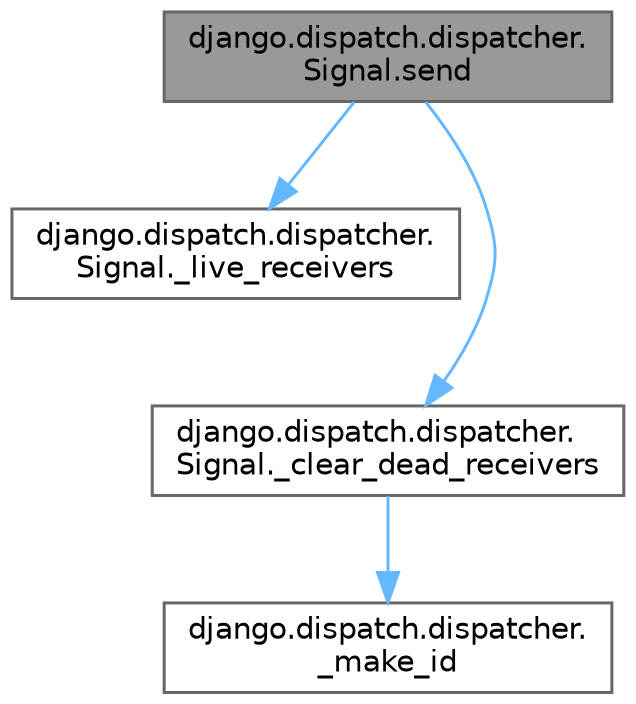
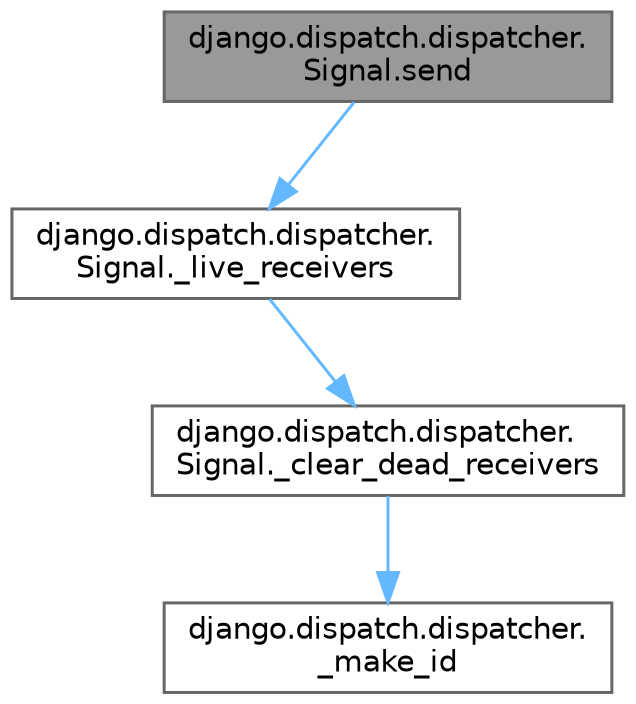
(494, 238) -> (302, 340)
